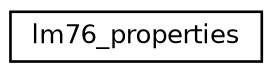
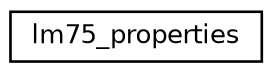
(136, 37) -> (136, 37)
